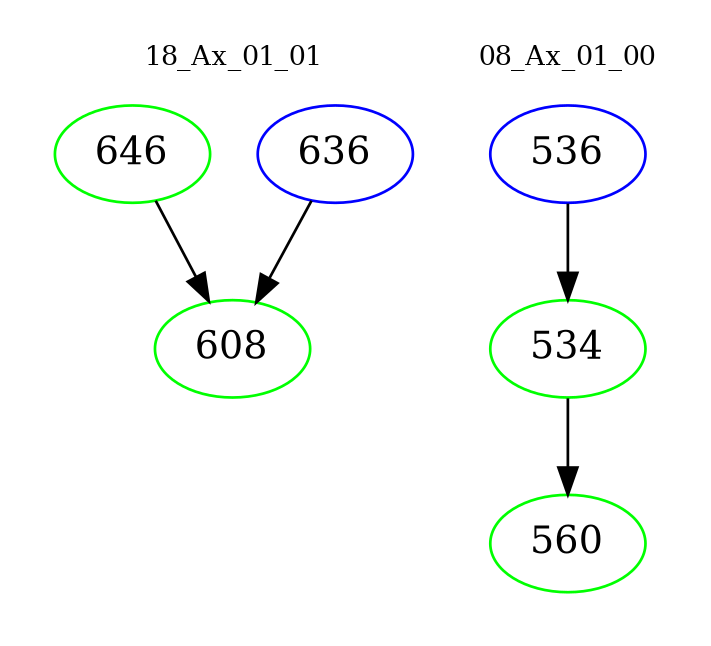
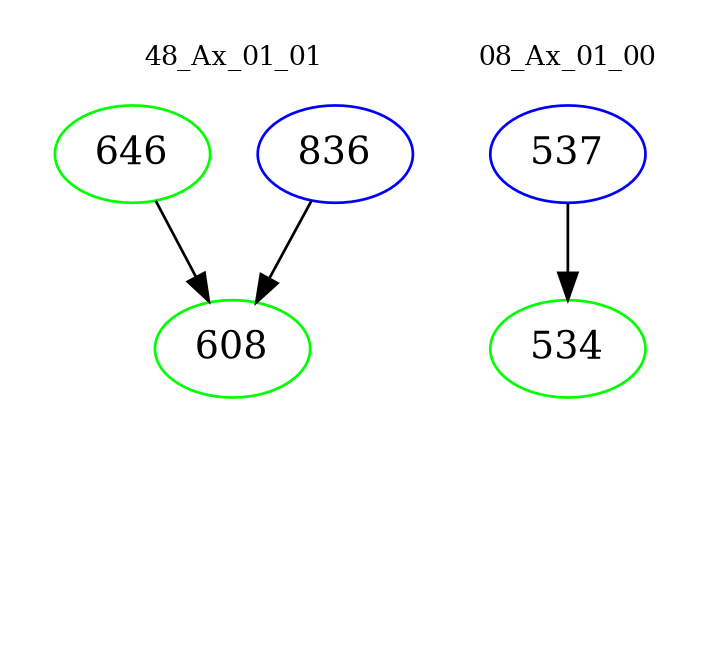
(234, 58) -> (234, 58)
(335, 154) -> (335, 154)
(568, 154) -> (568, 154)
(568, 544) -> none
